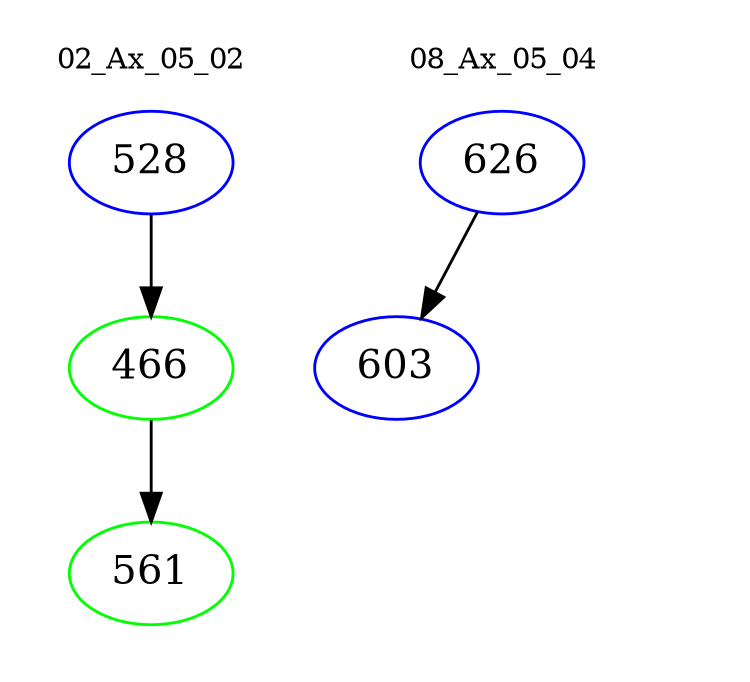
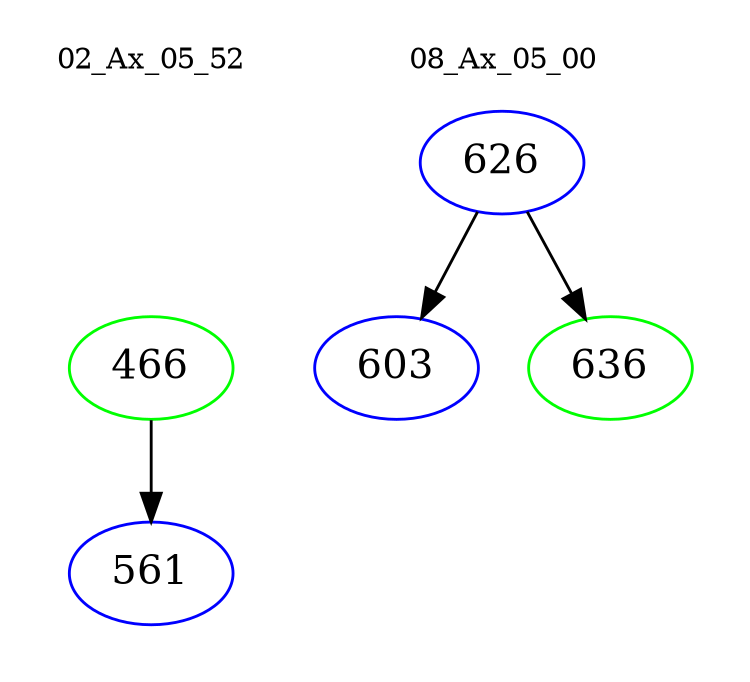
(151, 61) -> (151, 61)
(504, 61) -> (504, 61)
(151, 163) -> none
none -> (610, 368)
(151, 573) -> (151, 573)
